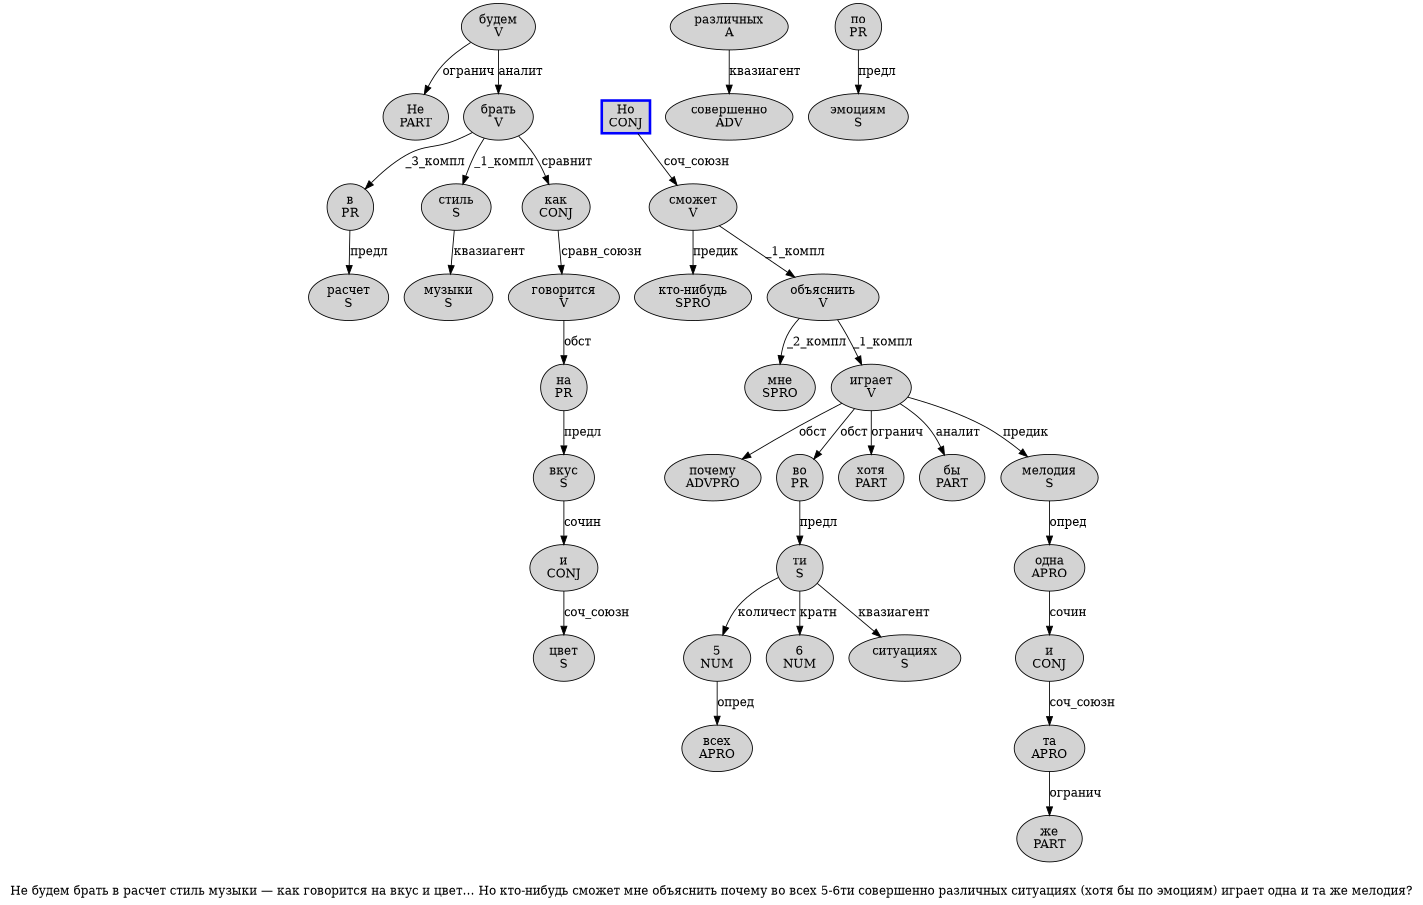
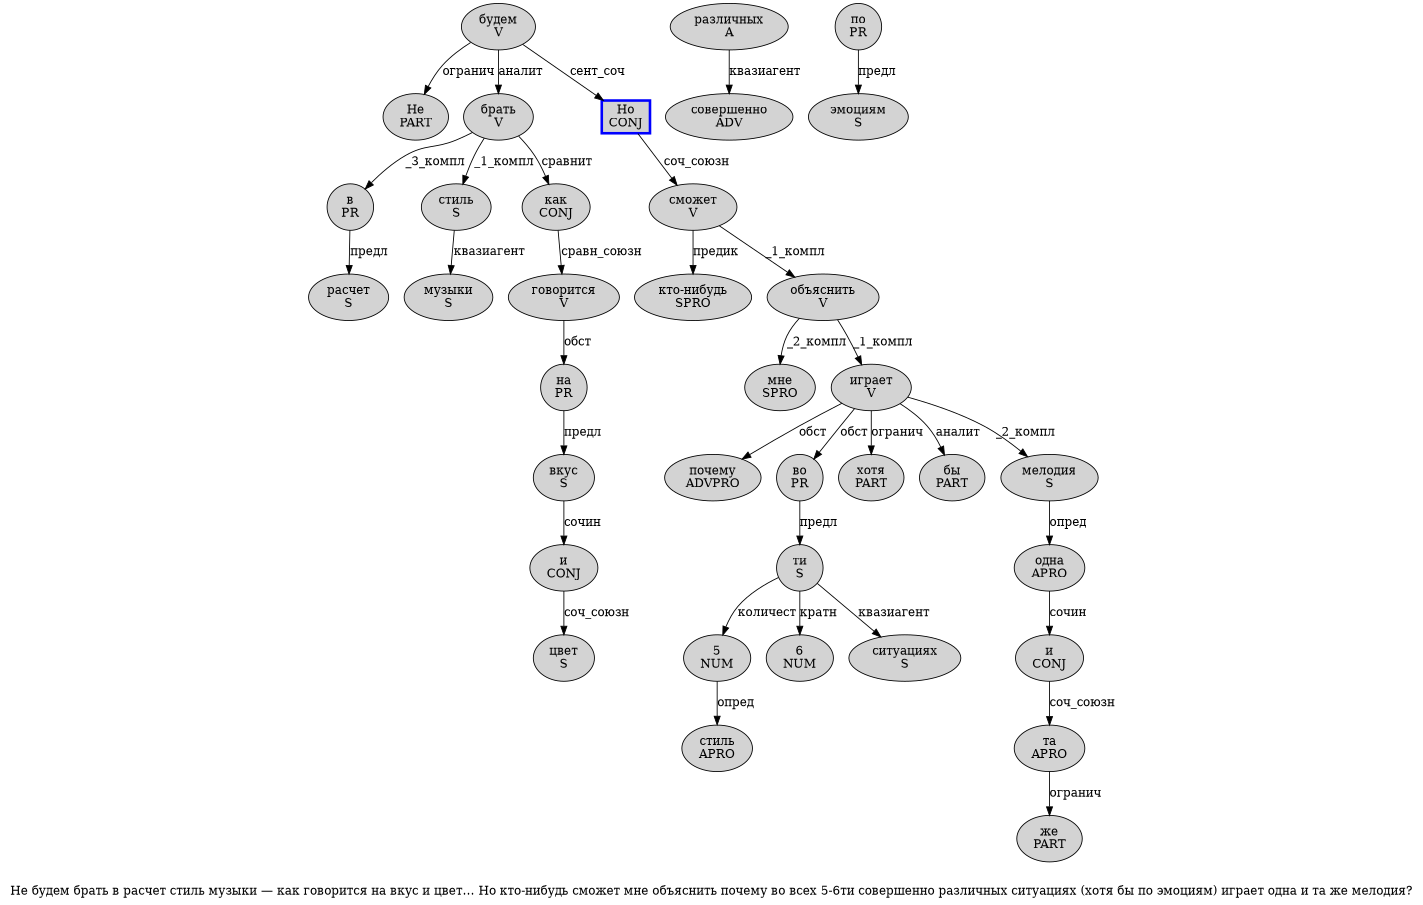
none -> (559, 70)
(1026, 433) -> (1026, 433)
(717, 748) -> (717, 748)
